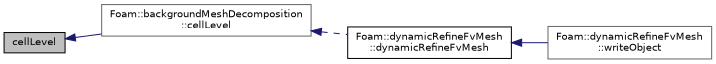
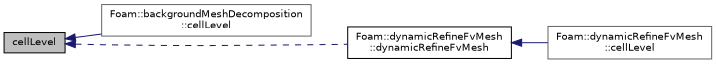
(335, 33) -> (212, 46)
(630, 43) -> (630, 43)
